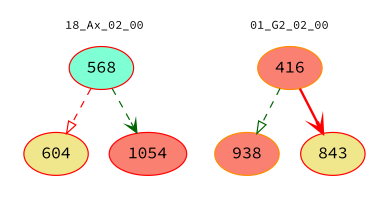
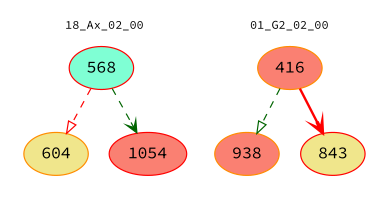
(56, 154) -> (56, 154)
